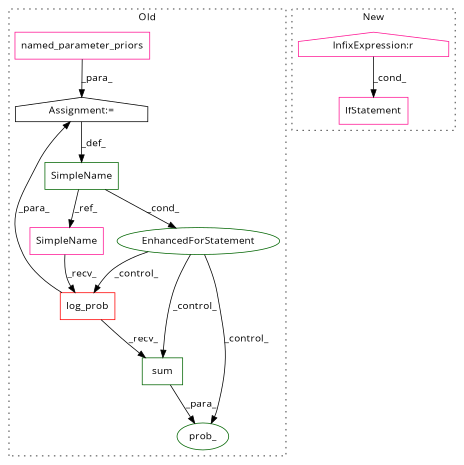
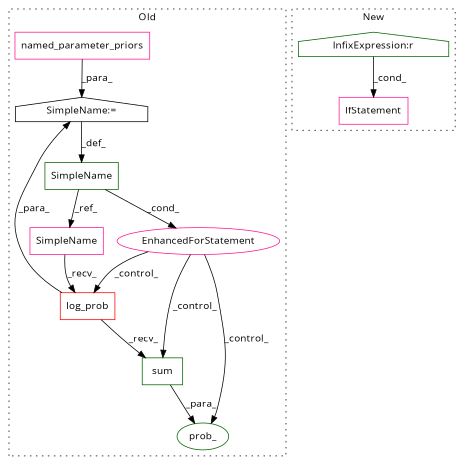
(374, 46) -> (374, 46)
(82, 111) -> (82, 111)
(198, 241) -> (198, 241)
